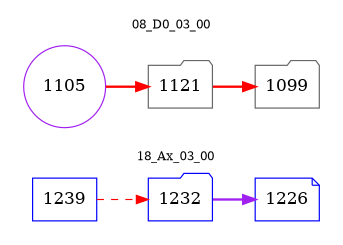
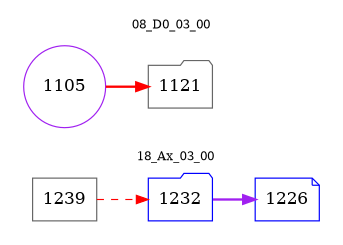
(287, 87) -> none
(65, 200) -> (65, 200)
